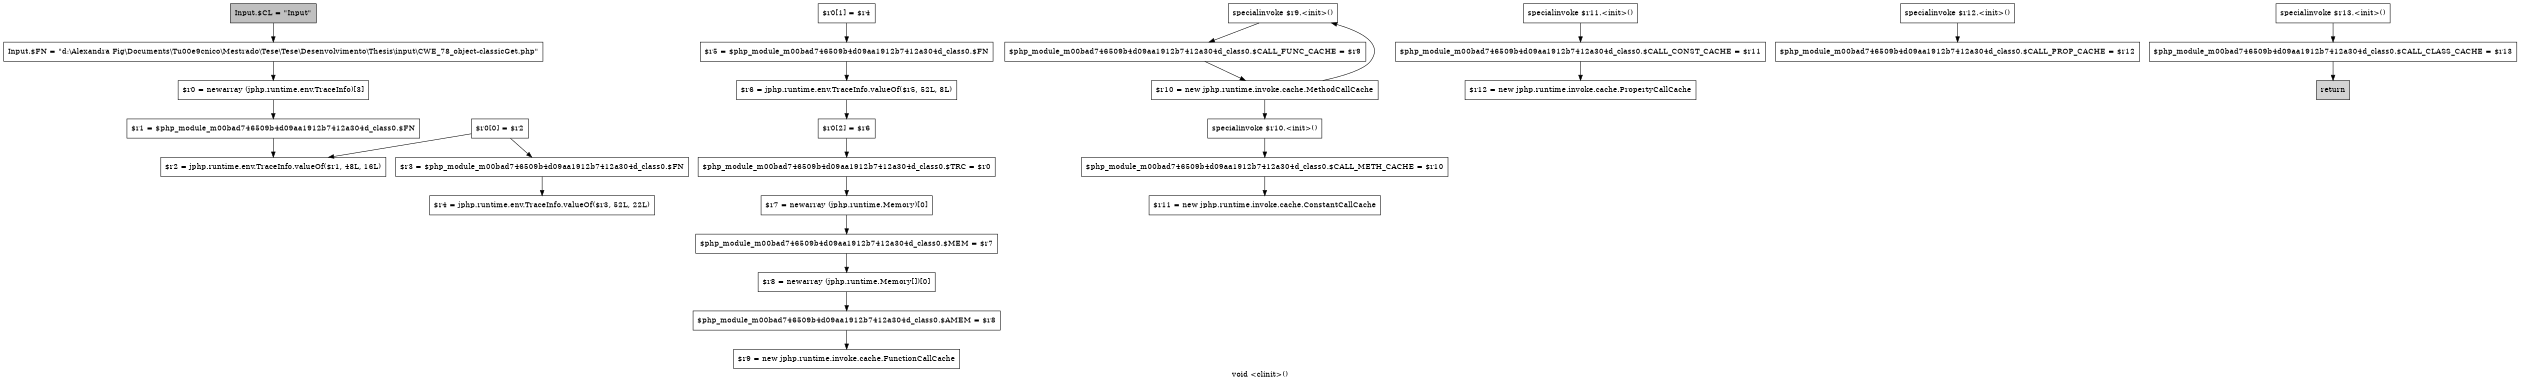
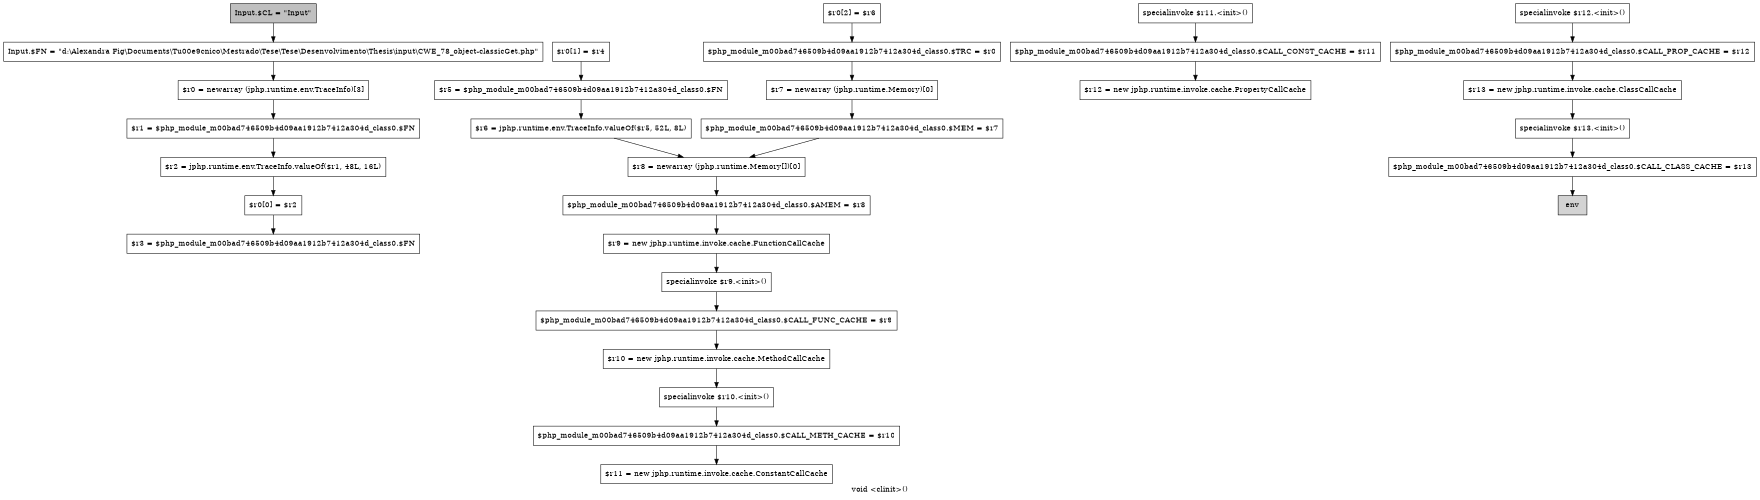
(1372, 58) -> (717, 260)
none -> (1573, 90)
(2333, 90) -> (1573, 205)
(847, 107) -> (646, 147)
(403, 145) -> (273, 184)
(542, 205) -> none
